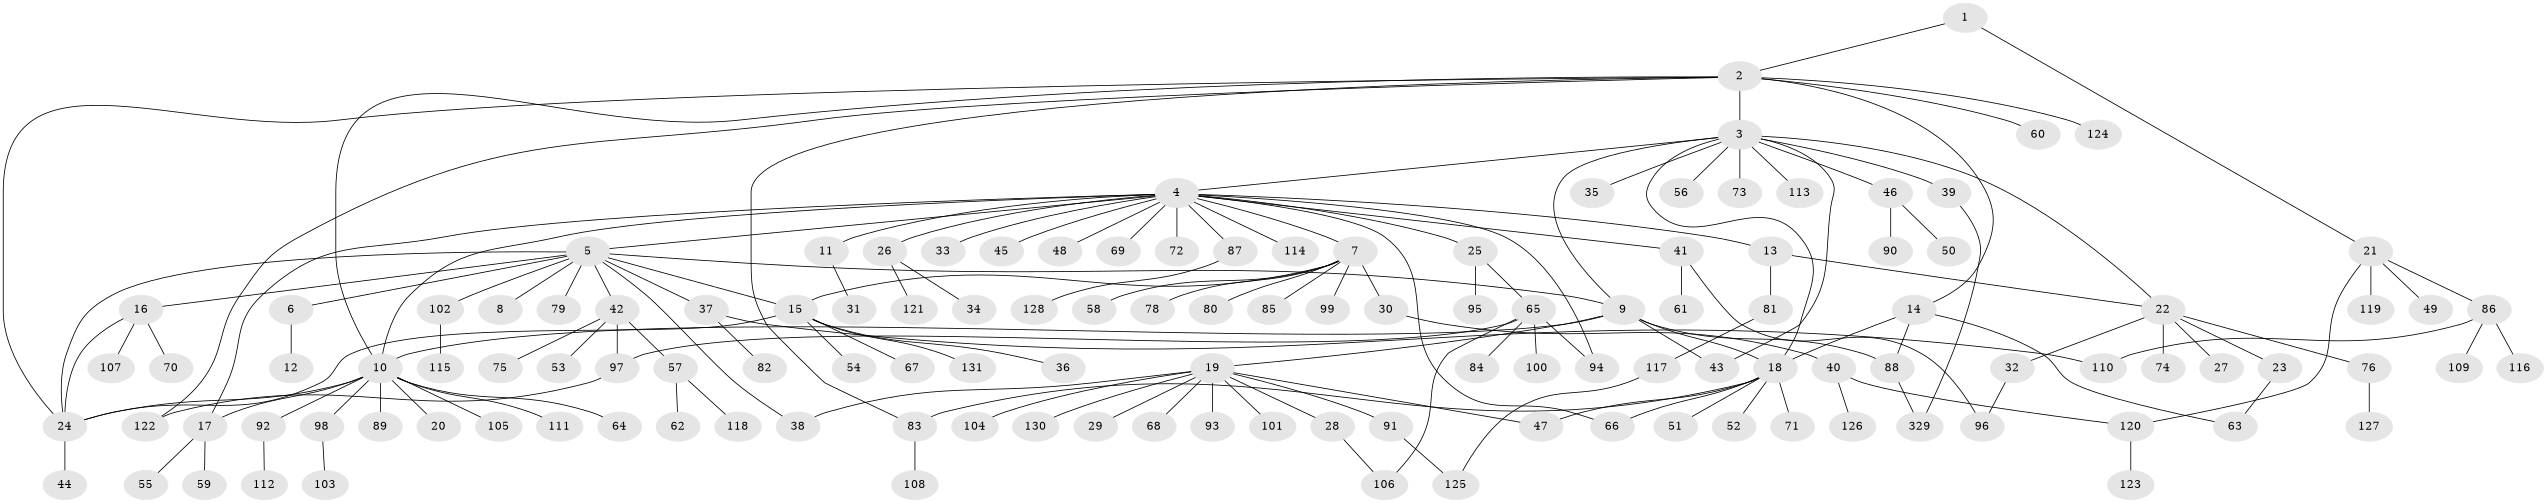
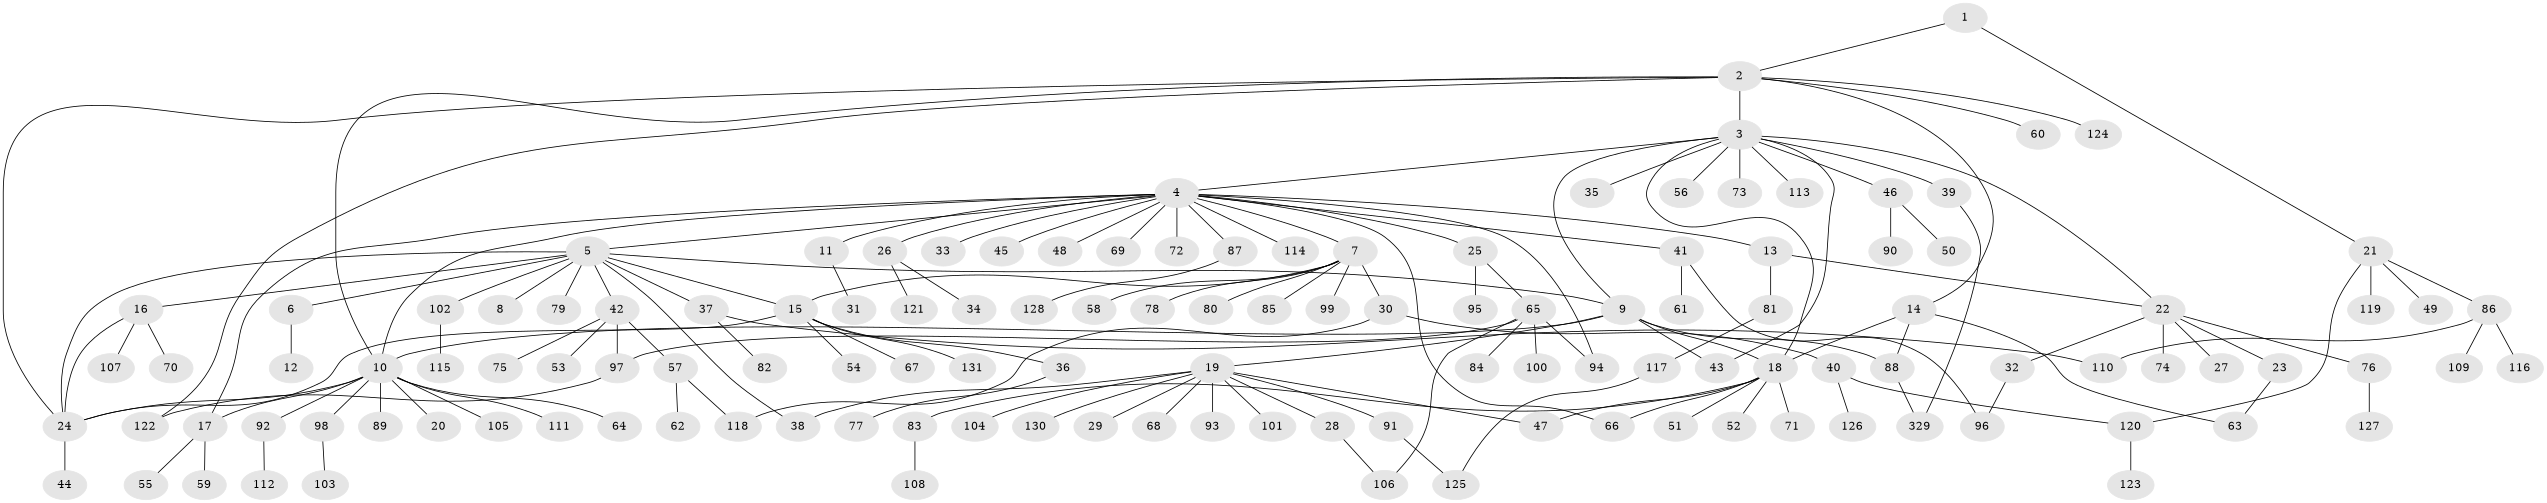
(1076, 107) -> none
none -> (1041, 351)
none -> (857, 427)
